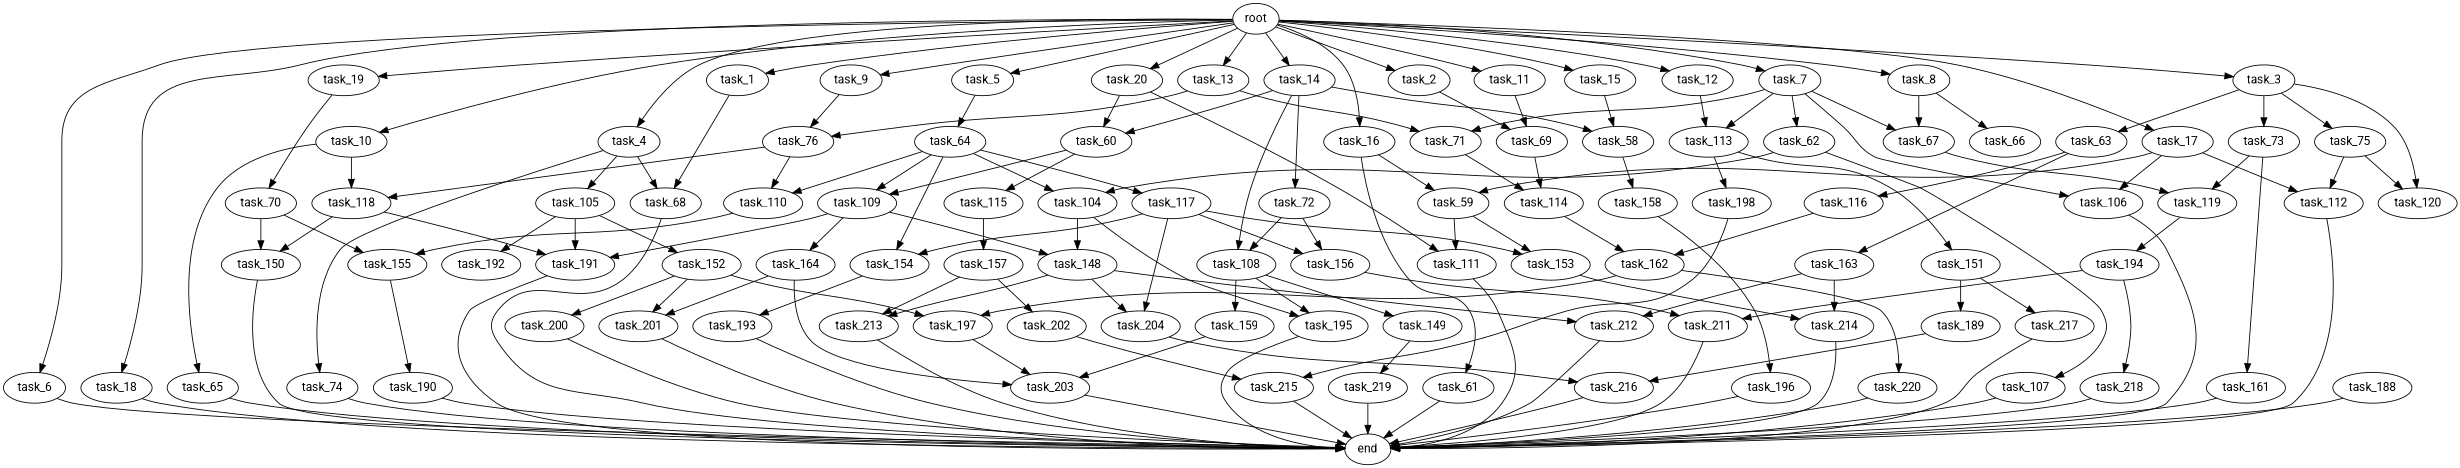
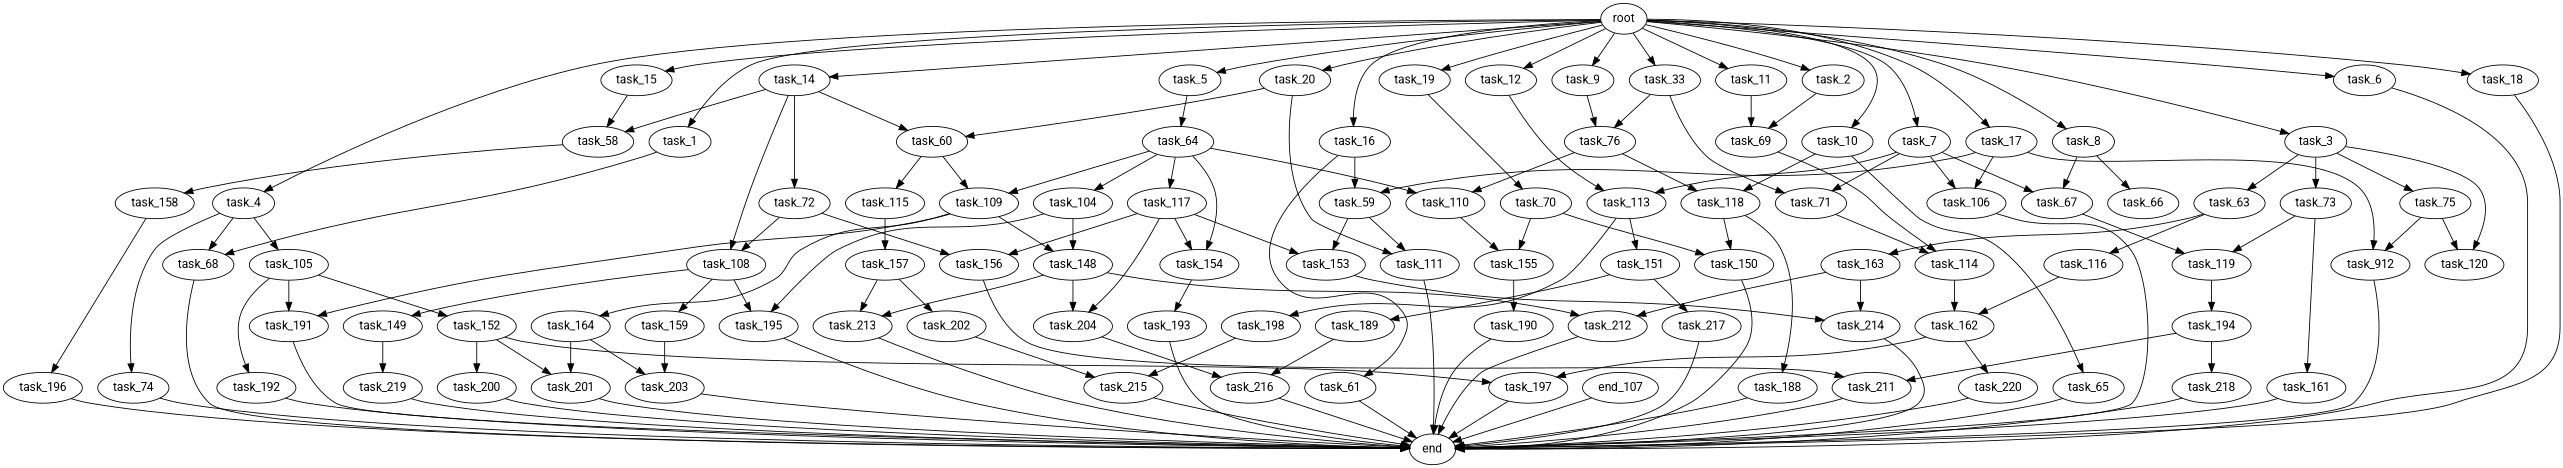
(1213, 80) -> (1665, 80)
(1799, 142) -> none
(2324, 203) -> (2370, 265)
(461, 231) -> (1791, 285)
(998, 355) -> (1482, 417)
(2026, 388) -> (1620, 388)
none -> (842, 437)
